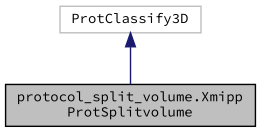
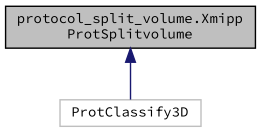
(131, 66) -> (131, 81)
